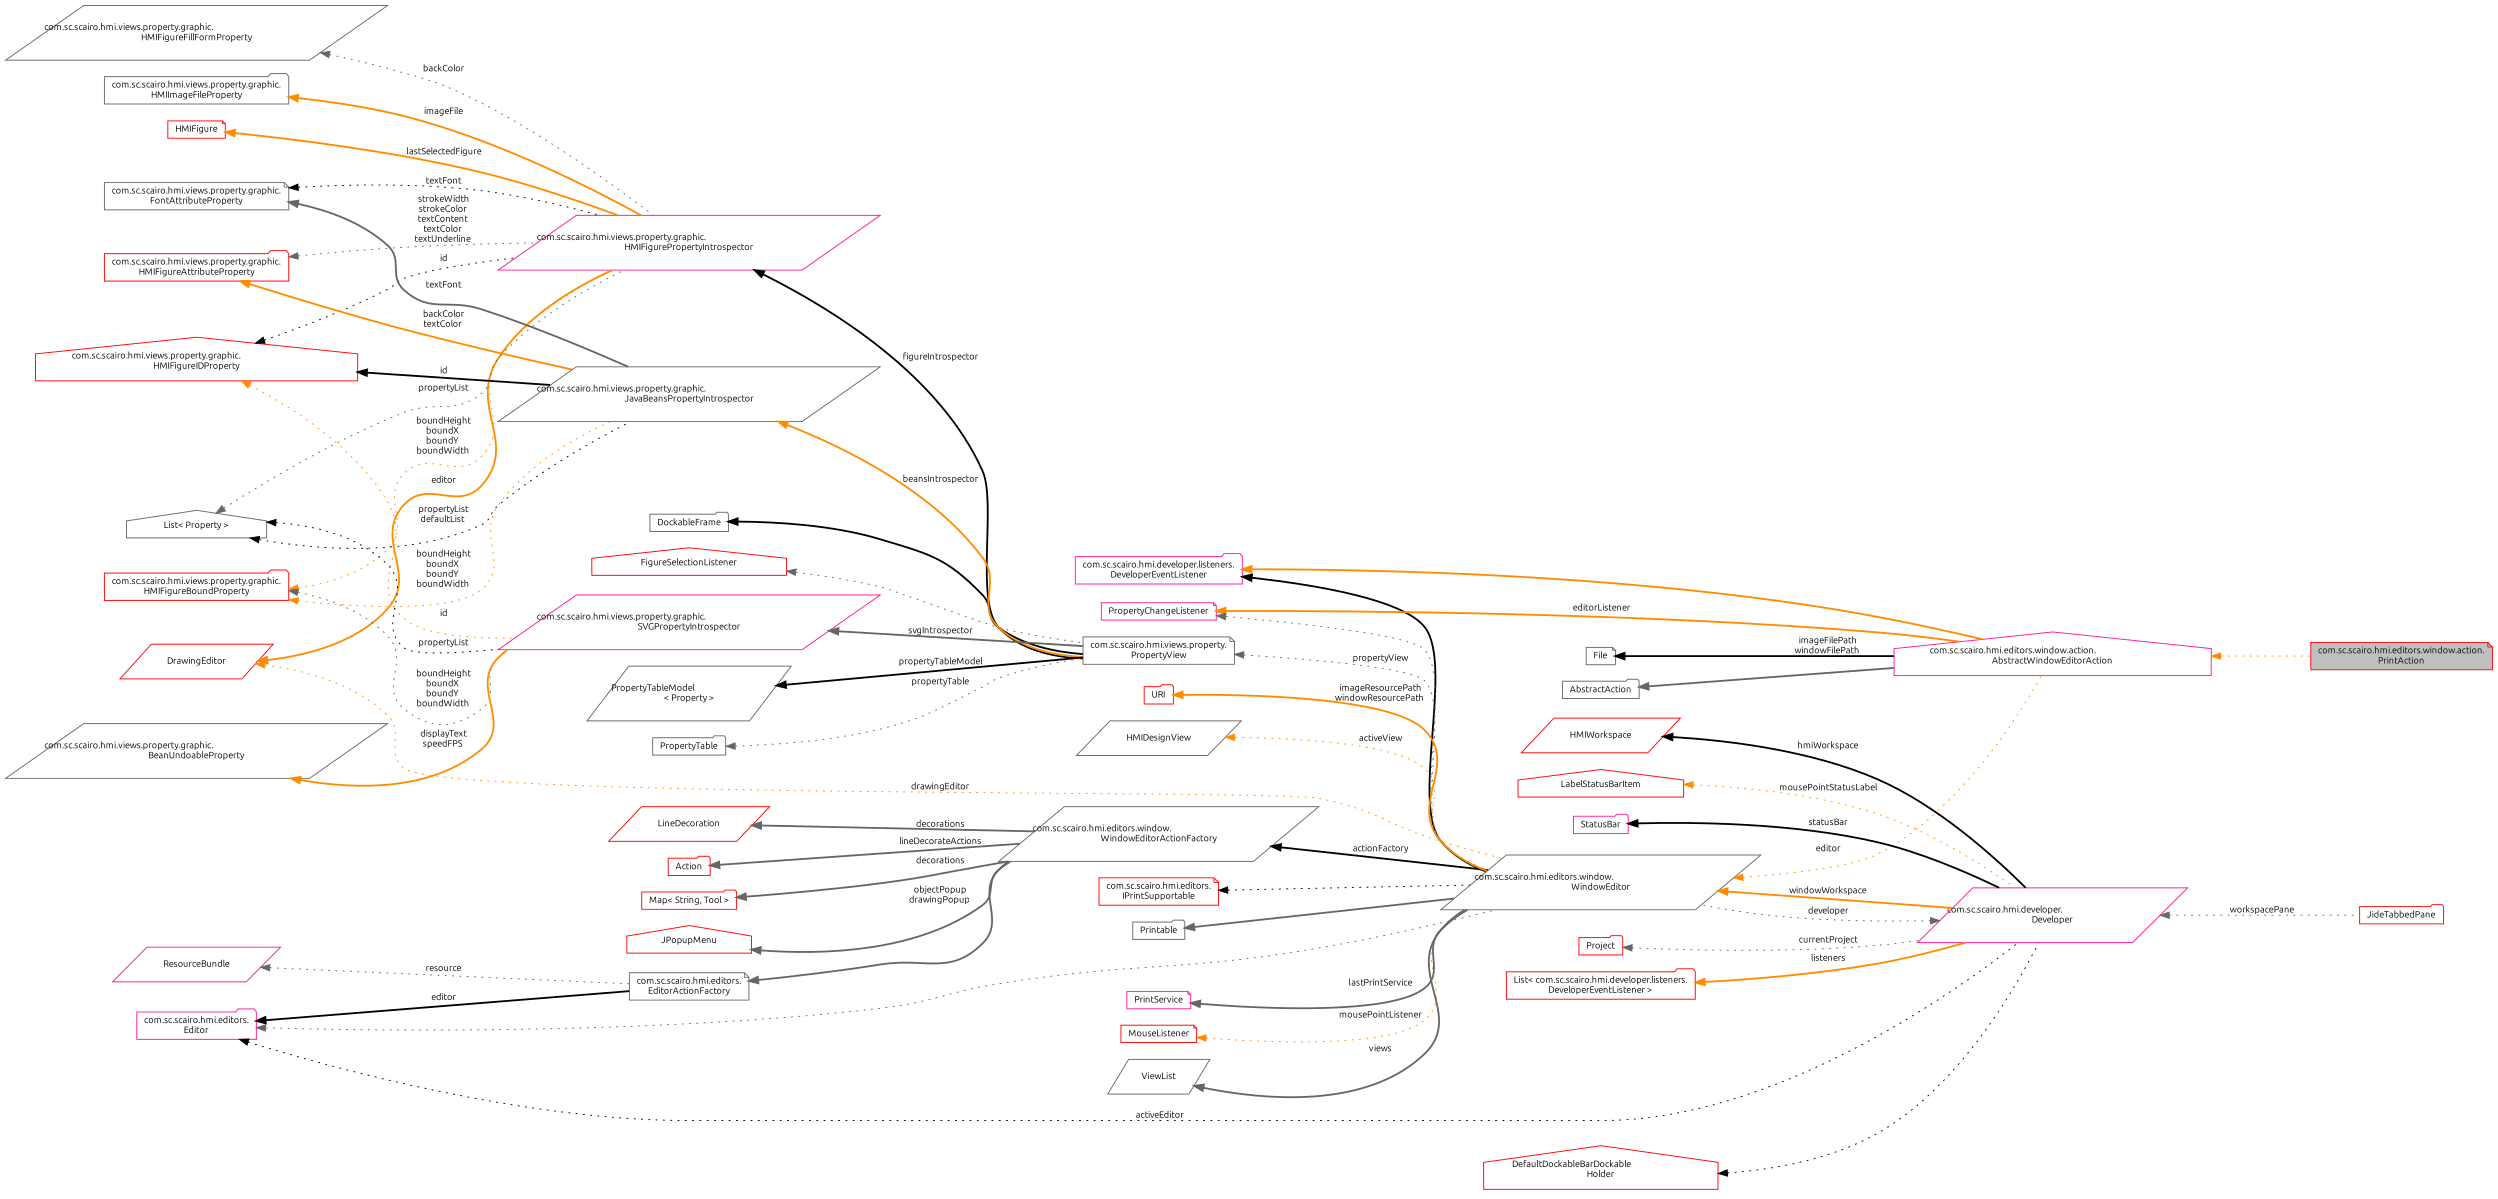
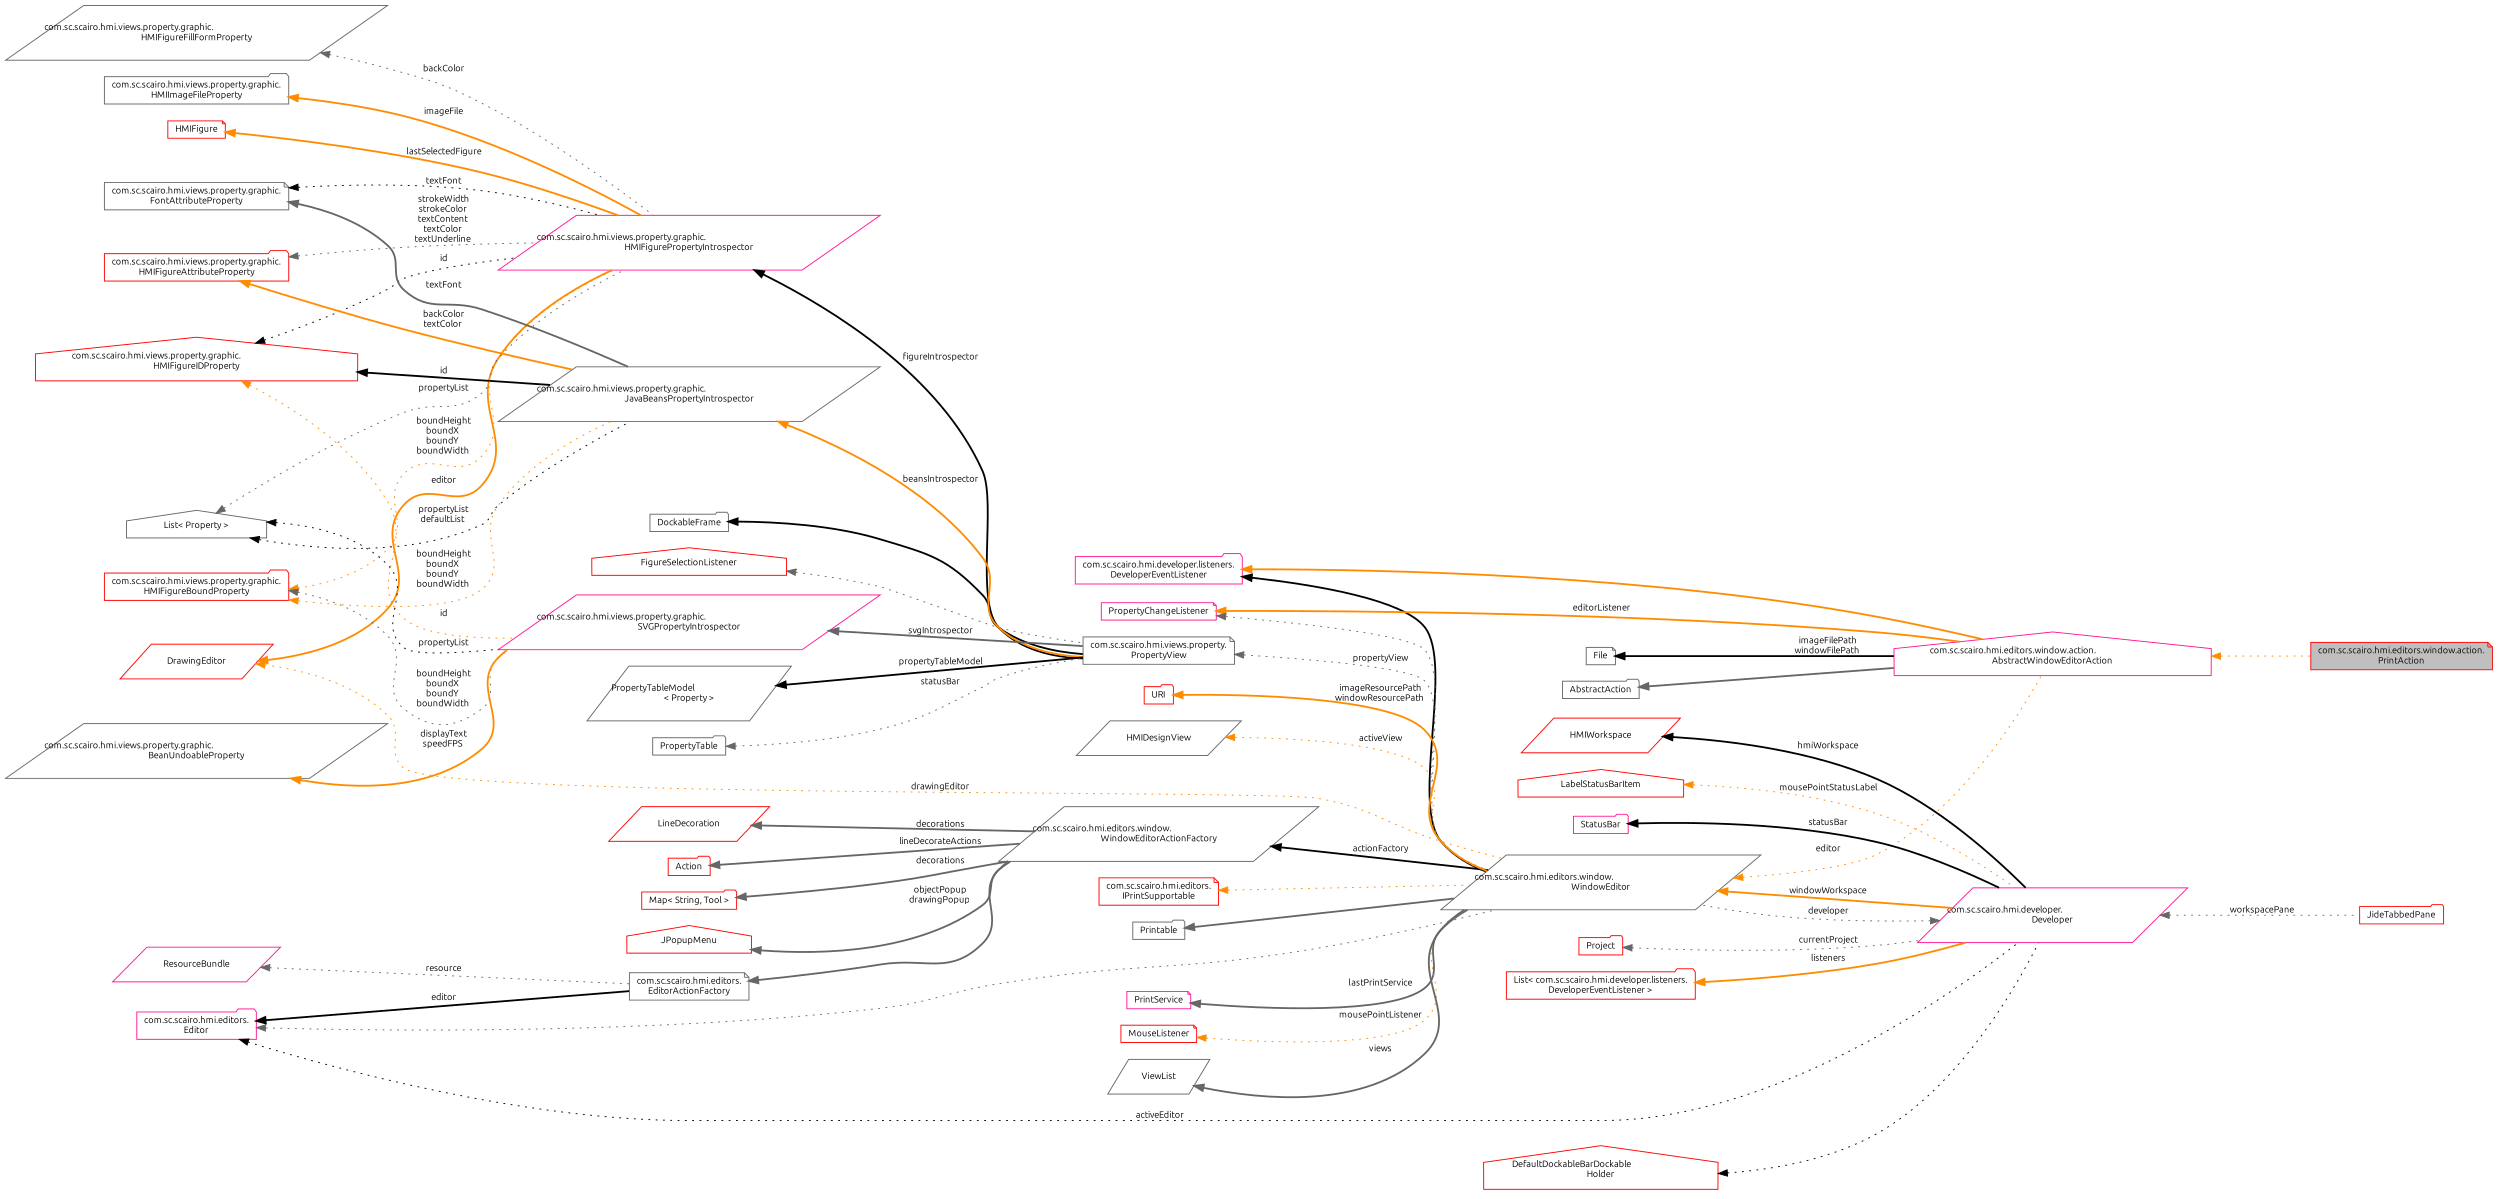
(940, 682) -> (940, 682)
(1349, 888) -> (1349, 888)
